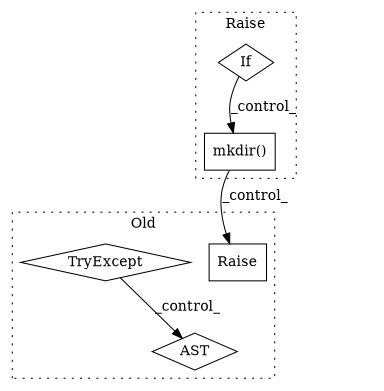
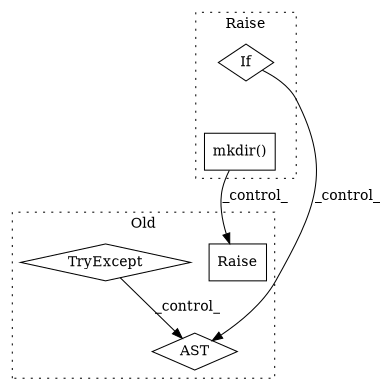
(231, 99) -> (310, 208)
